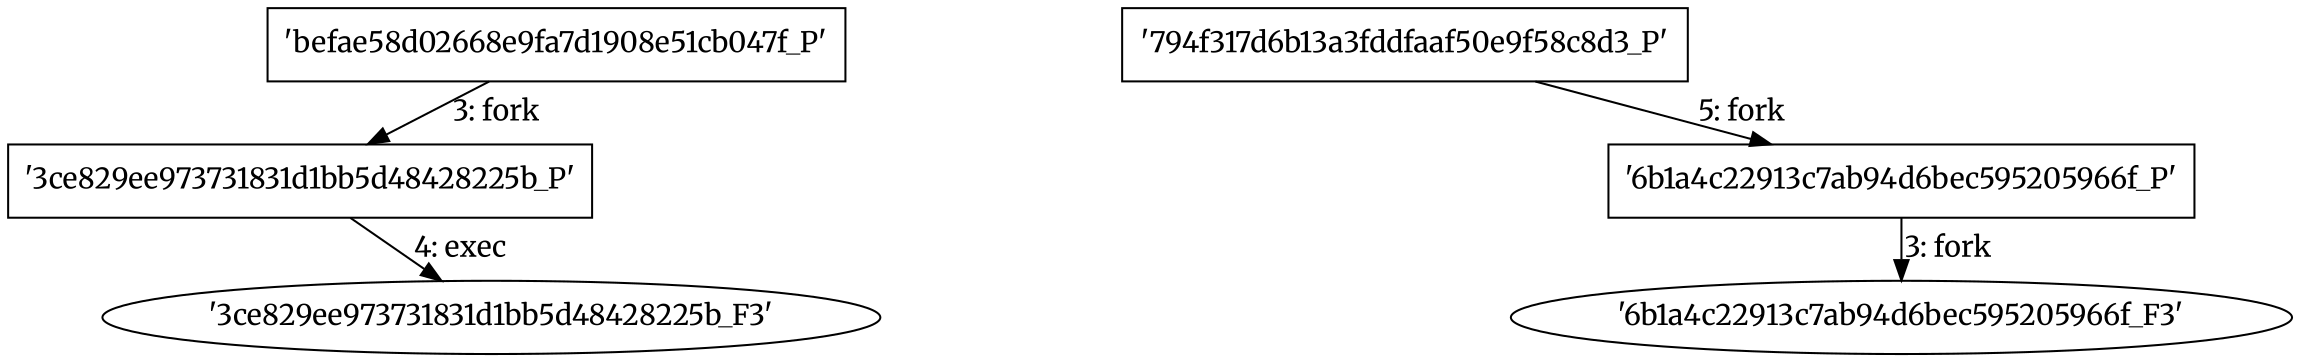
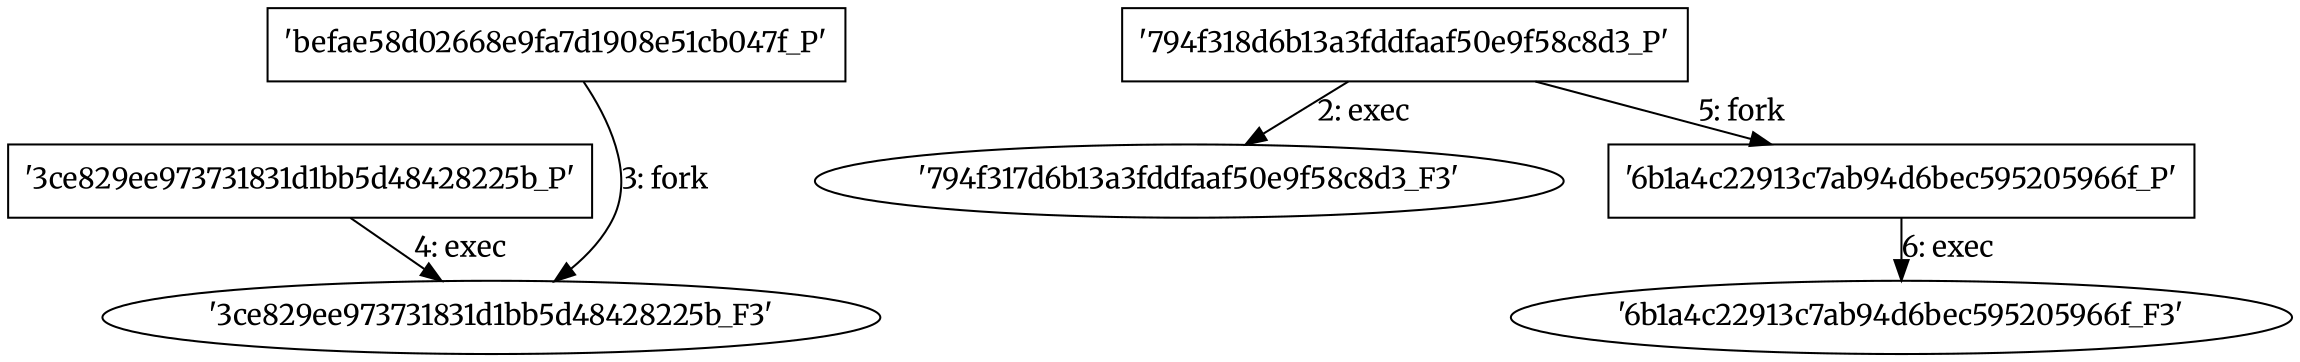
(1405, 45) -> (1405, 45)
(438, 108) -> (621, 180)
none -> (1189, 181)
(1948, 249) -> (1948, 249)
